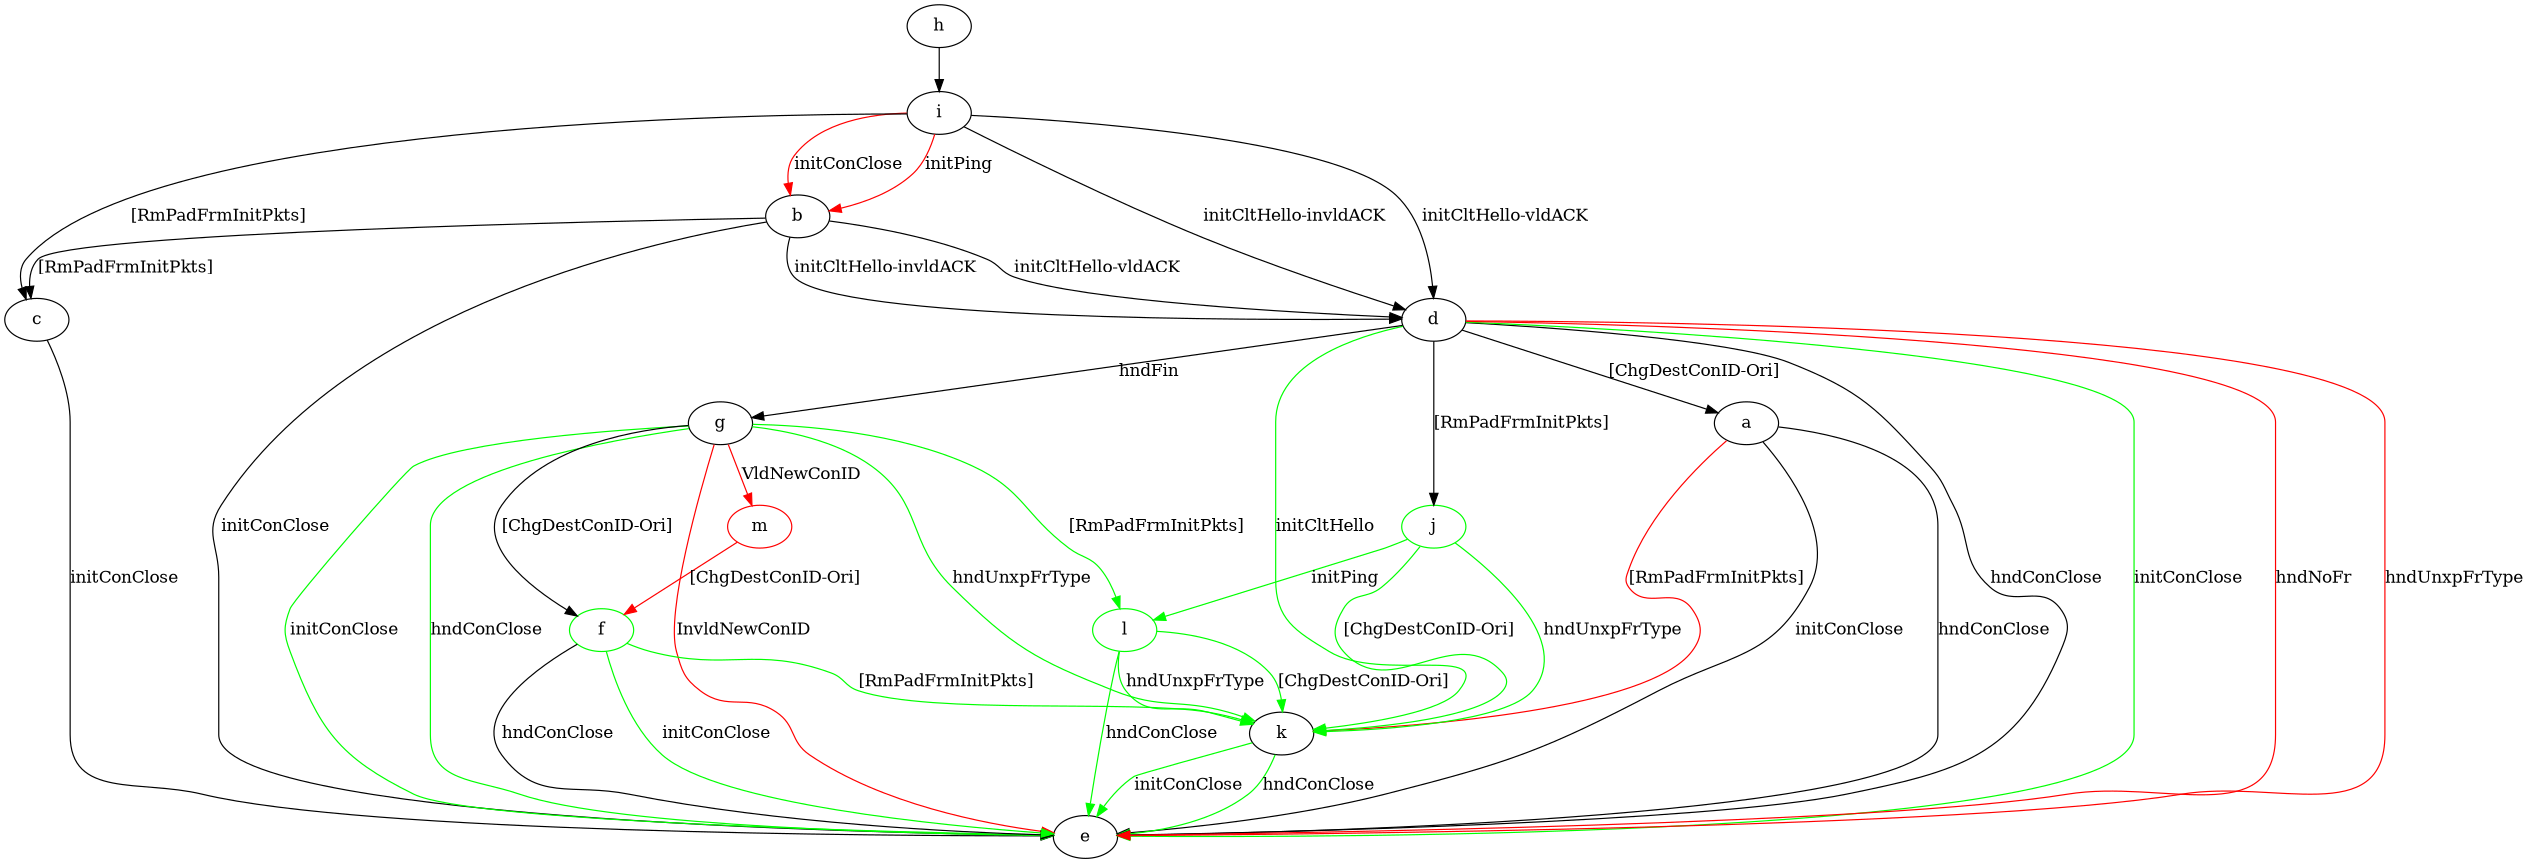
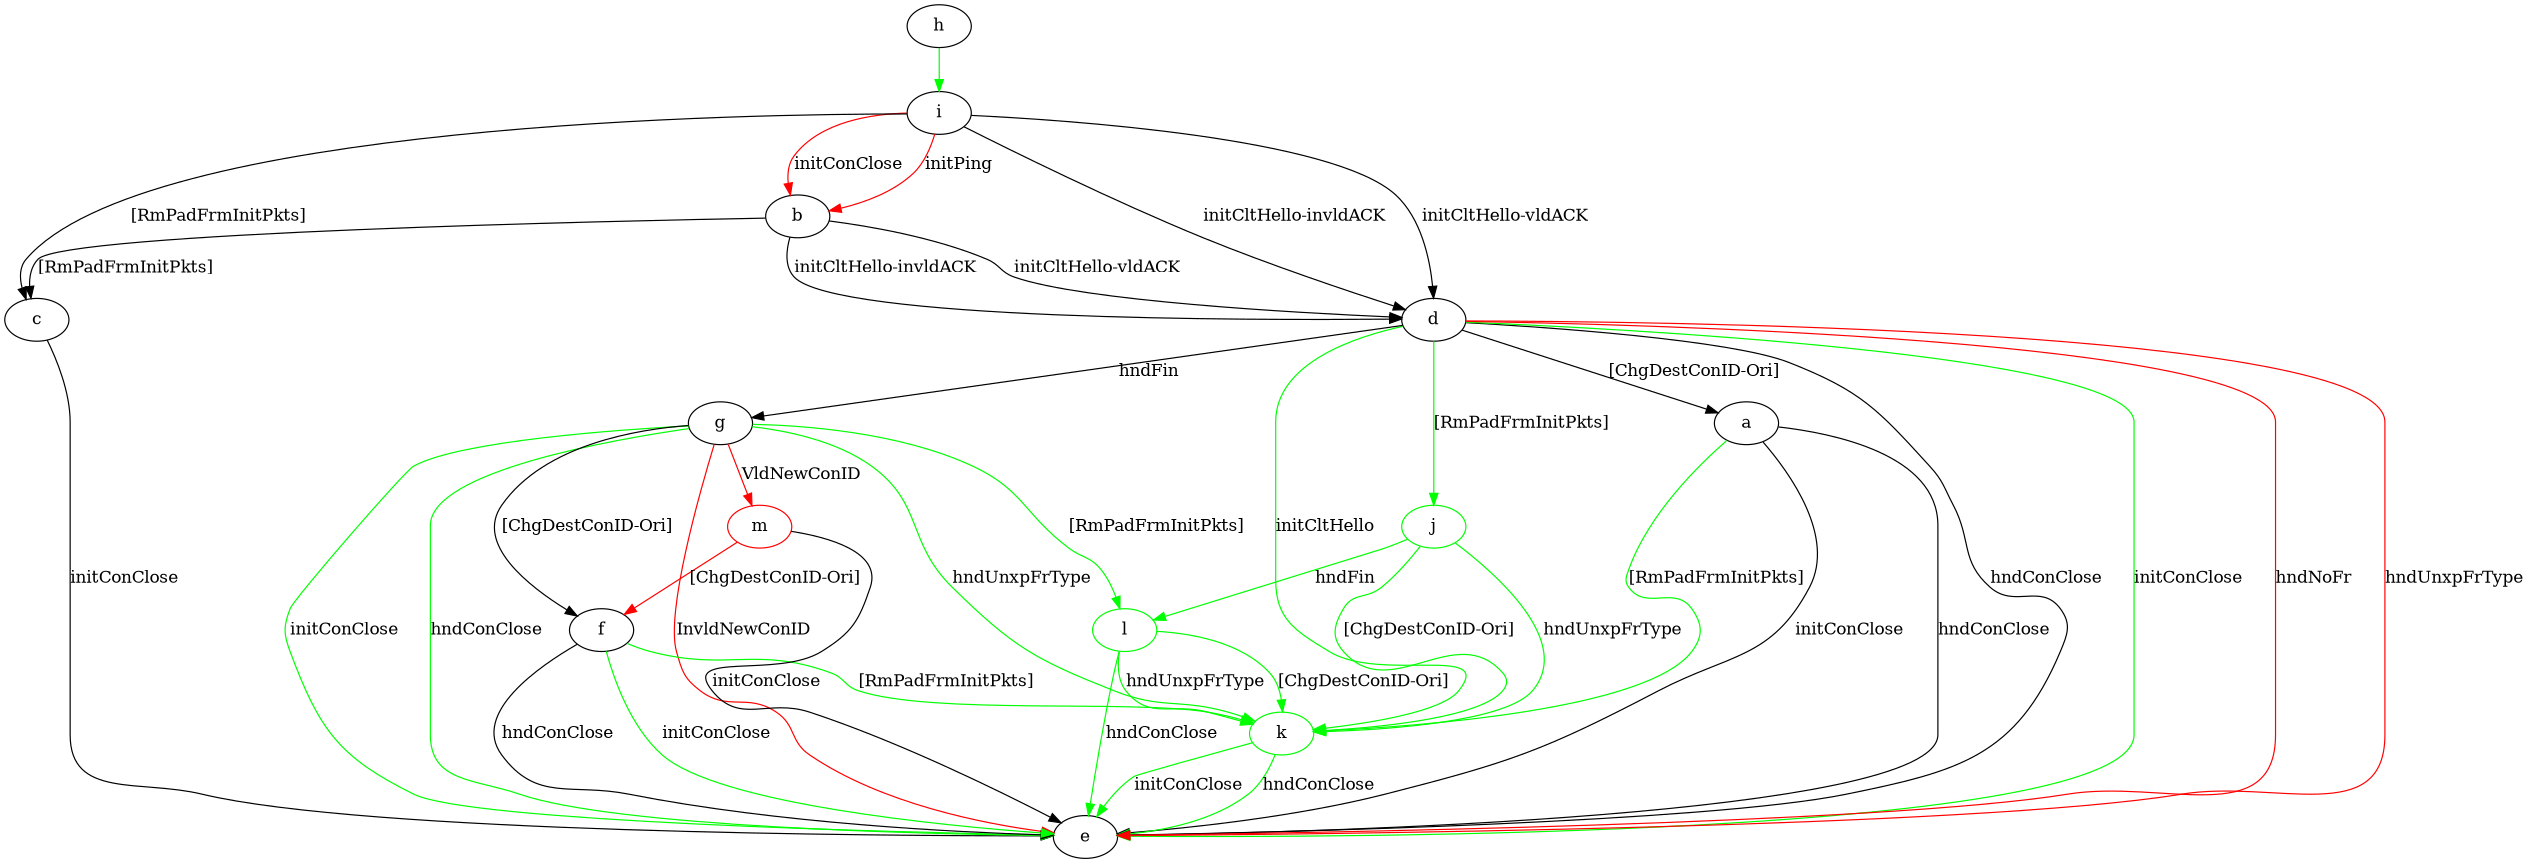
(939, 64) -> (939, 64)
(1434, 417) -> (1434, 417)
(1348, 578) -> (1348, 578)
(602, 630) -> (602, 630)
(1659, 675) -> (1659, 675)
(219, 723) -> (707, 677)
(1282, 734) -> (1282, 734)
